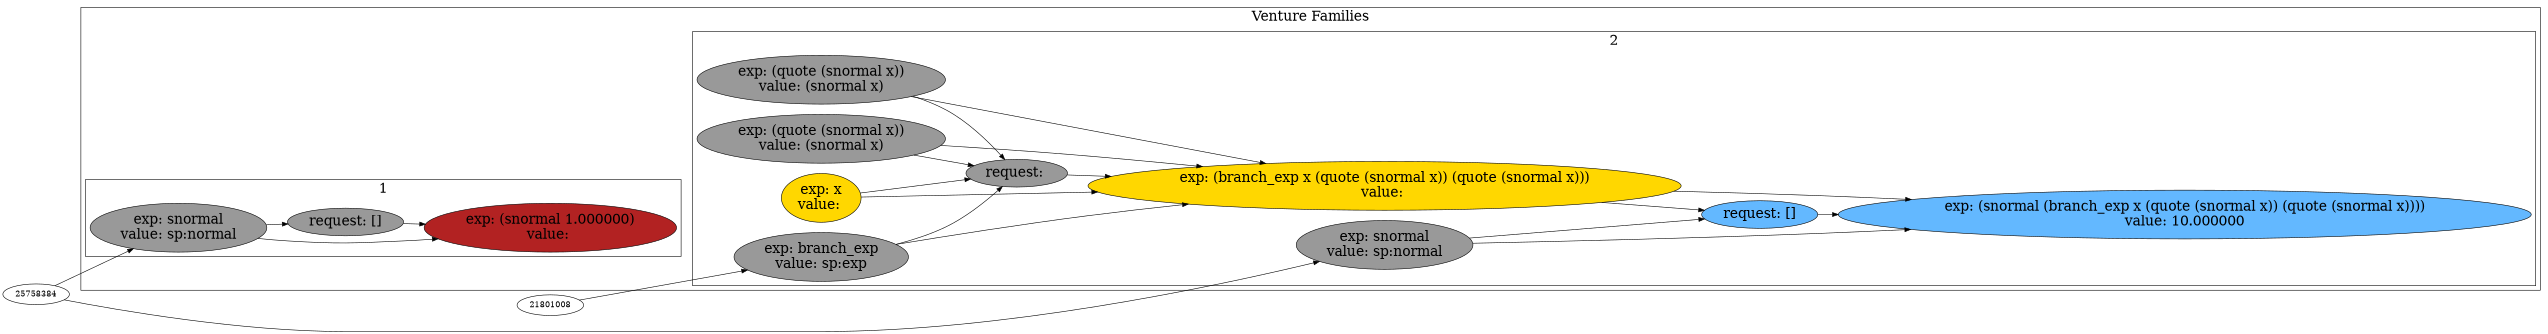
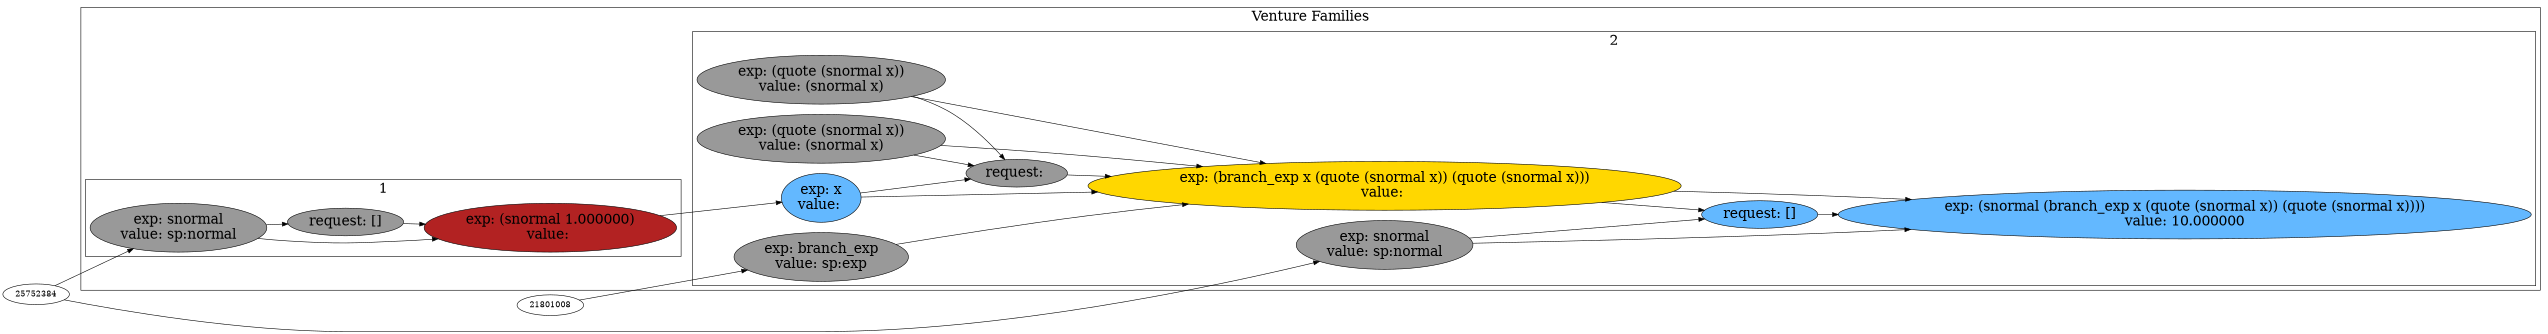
(821, 198) -> (821, 198)
none -> (718, 209)
(951, 224) -> none
(36, 294) -> (36, 294)
